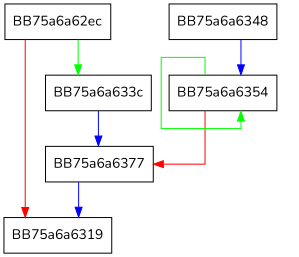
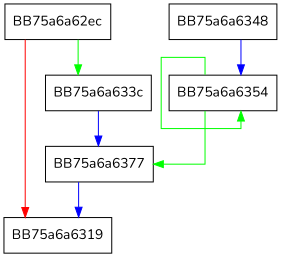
(205, 158) -> (205, 158)
